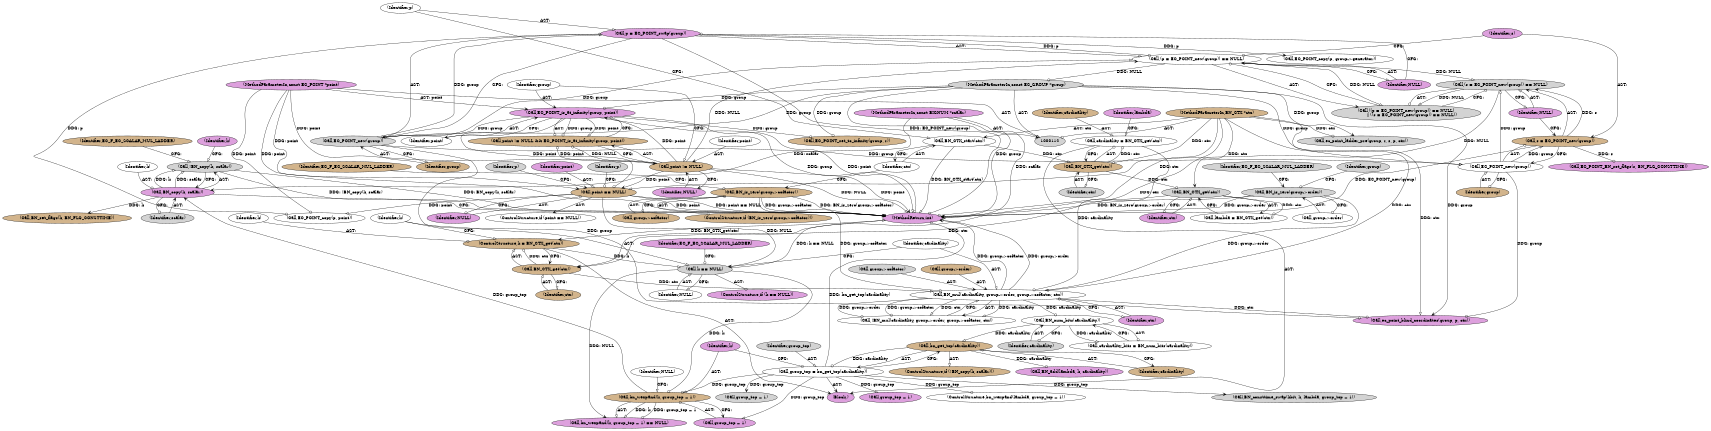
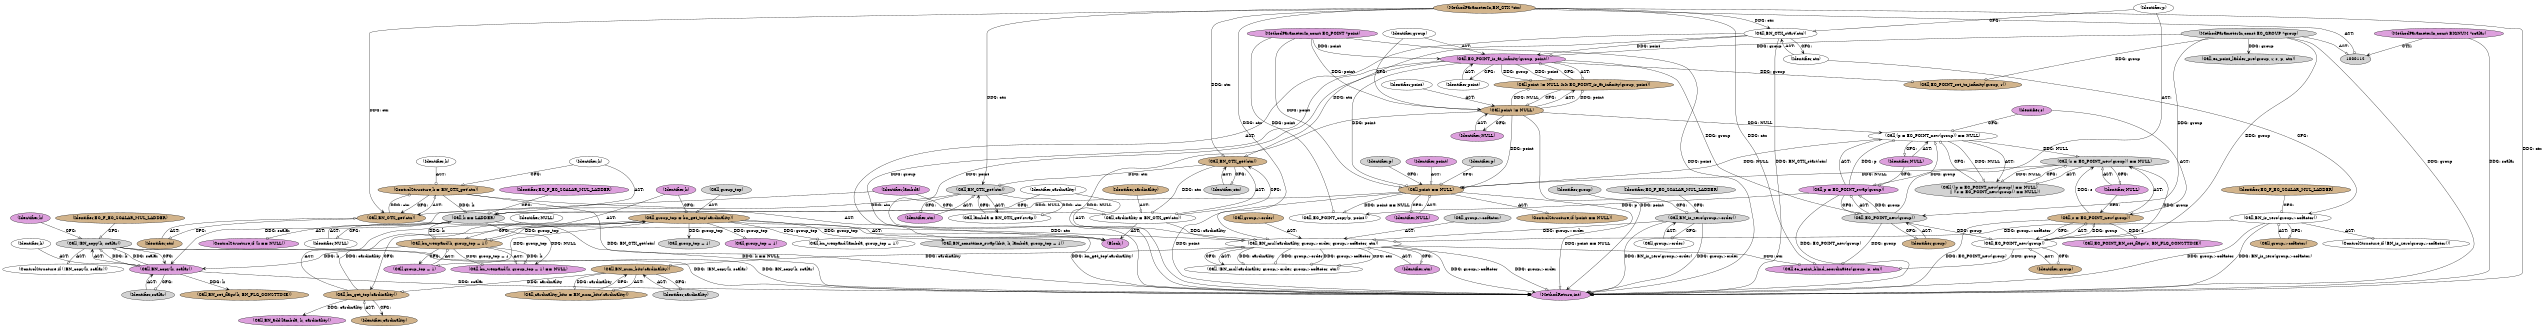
(1330, 59) -> none
(1108, 72) -> (1673, 171)
(177, 77) -> (1600, 204)
(432, 98) -> (1329, 46)
(692, 100) -> none
(931, 126) -> (2210, 284)
(1364, 127) -> none
(999, 128) -> (2408, 46)
(1083, 128) -> (1764, 21)
(1312, 128) -> none
(646, 133) -> (1644, 44)
none -> (1172, 143)
(379, 177) -> (1303, 123)
(599, 184) -> (623, 204)
(761, 192) -> (2280, 218)
(440, 205) -> (1387, 205)
(465, 205) -> (471, 282)
(574, 205) -> (1498, 203)
(541, 218) -> (1572, 218)
(758, 218) -> (2396, 244)
(1239, 218) -> (1000, 218)
(740, 226) -> (983, 274)
(705, 269) -> (473, 218)
(510, 295) -> (332, 257)
(1067, 321) -> (637, 269)
(789, 346) -> (726, 190)
(1140, 346) -> (576, 295)
(950, 358) -> (76, 255)
(1008, 359) -> (326, 306)
(823, 372) -> (689, 218)
(950, 372) -> (63, 269)
(831, 383) -> (921, 237)
(1006, 397) -> (854, 244)
